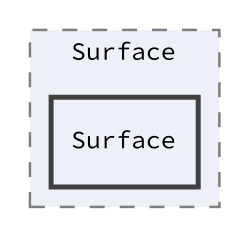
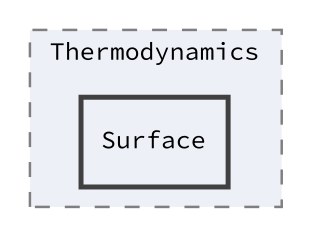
(125, 54) -> (156, 54)
